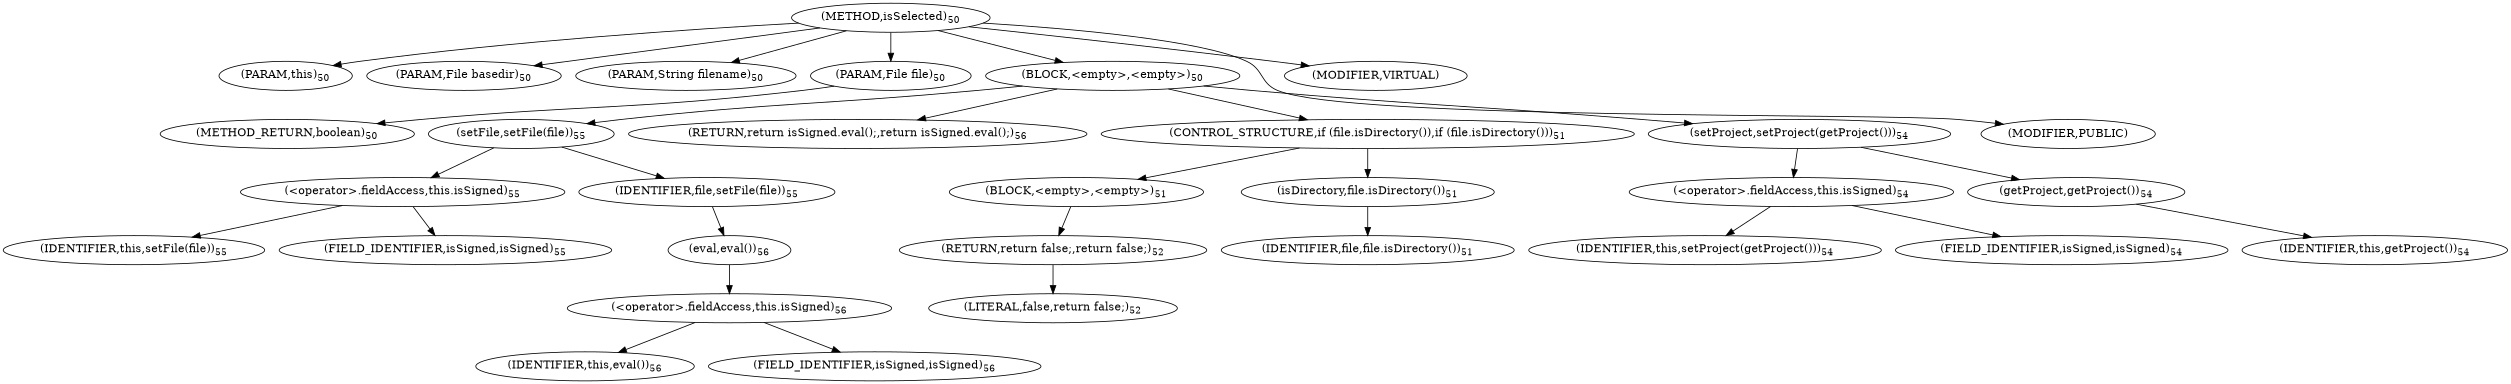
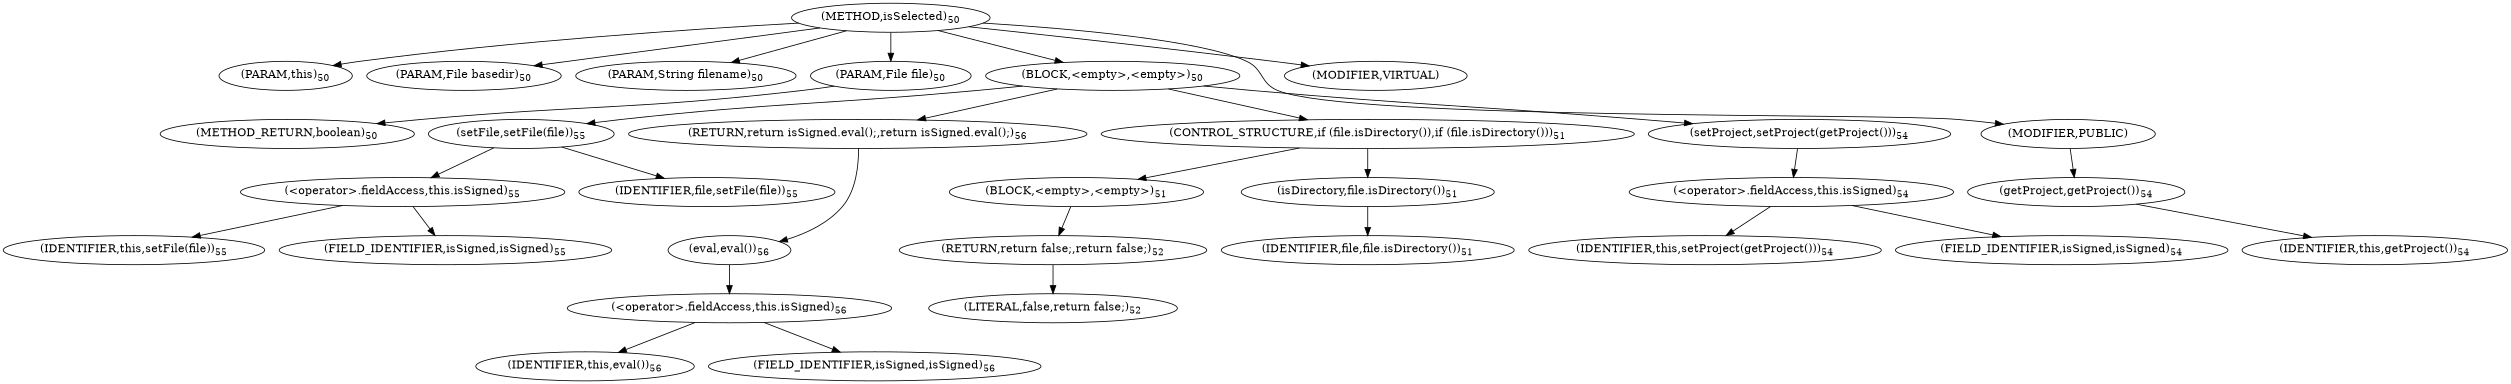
(1936, 163) -> (2072, 159)
(717, 217) -> (841, 208)
